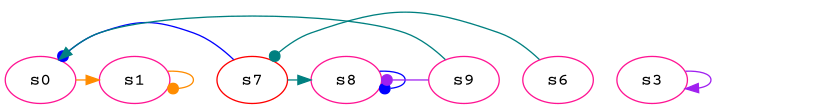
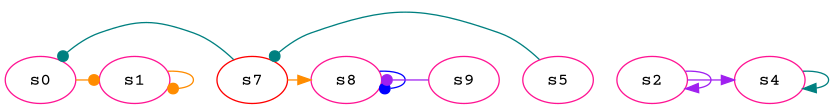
(259, 16) -> none
(179, 28) -> (152, 23)
(82, 80) -> (82, 80)
(293, 80) -> (293, 80)
(558, 80) -> (558, 80)
(652, 80) -> (652, 80)
none -> (770, 80)
